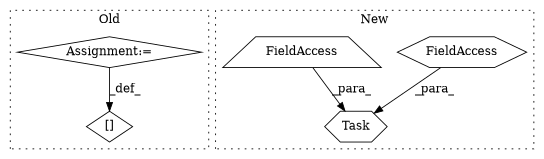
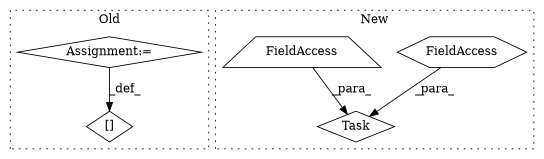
(356, 127) -> (356, 127)
